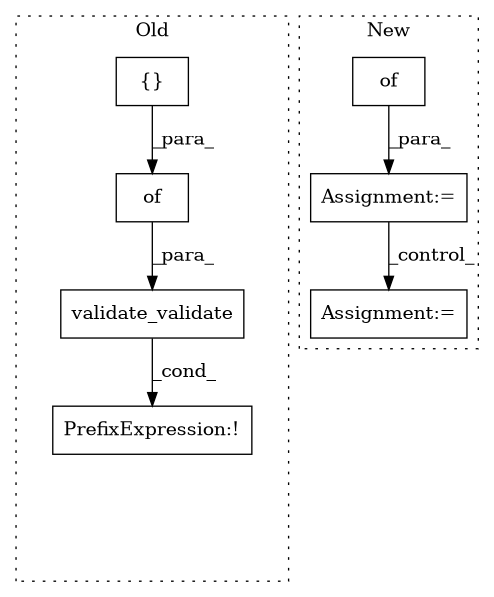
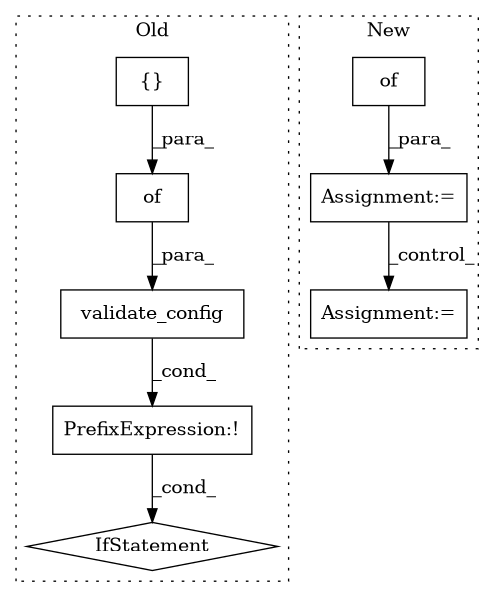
(152, 314) -> (152, 314)
none -> (152, 546)
